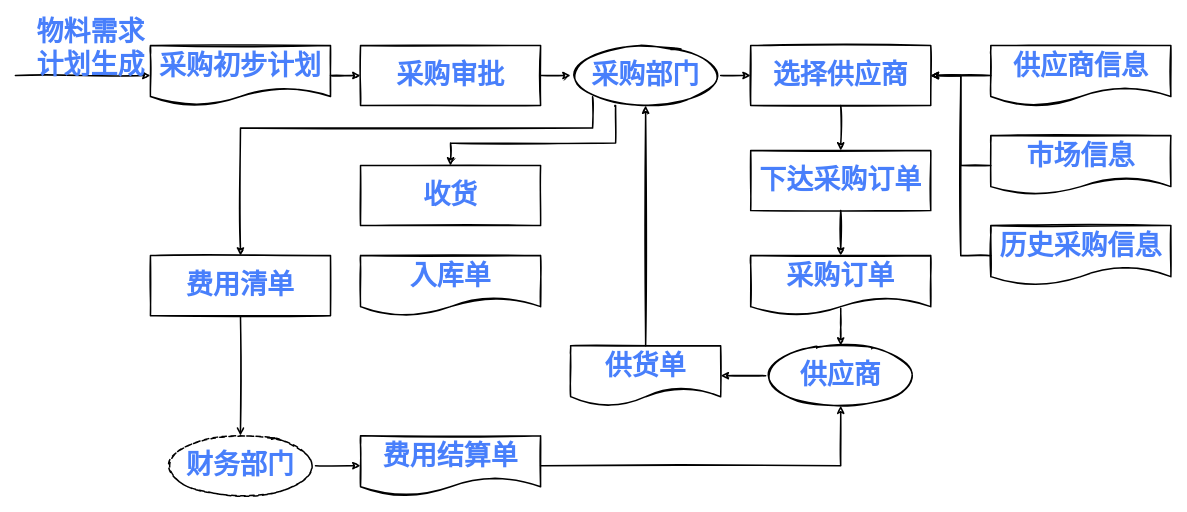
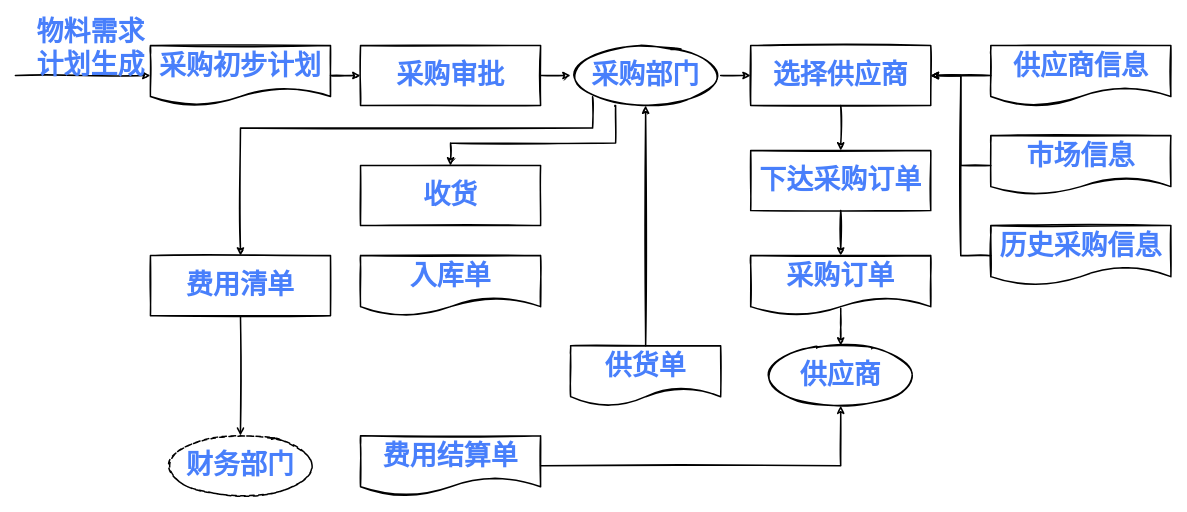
(746, 375) -> none
(335, 465) -> none
